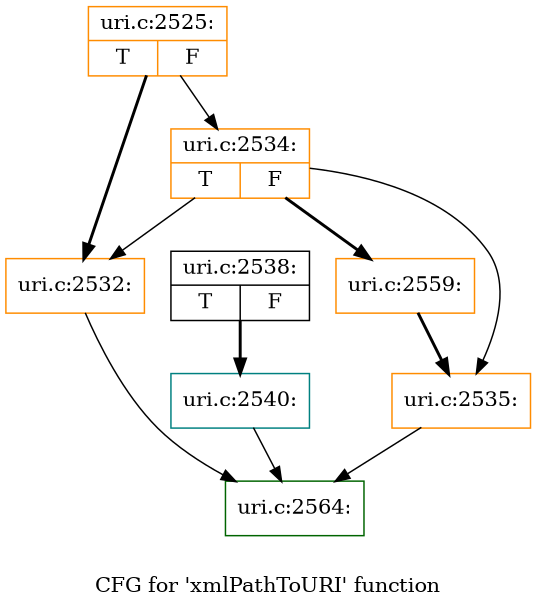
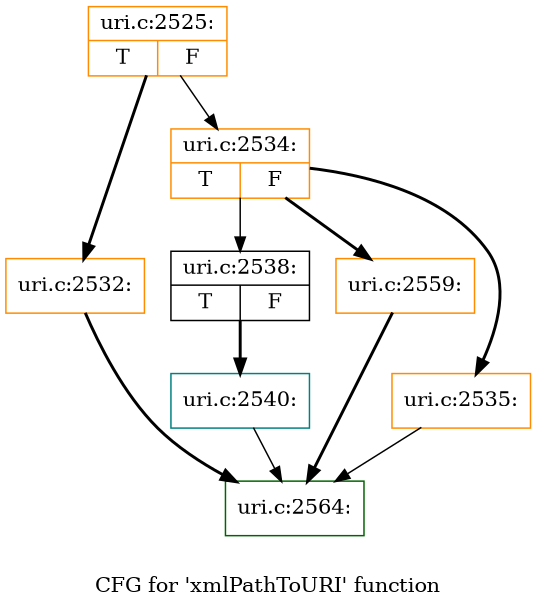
(457, 220) -> (457, 220)
(159, 224) -> (240, 217)
(430, 337) -> (353, 390)
(139, 407) -> (139, 407)
